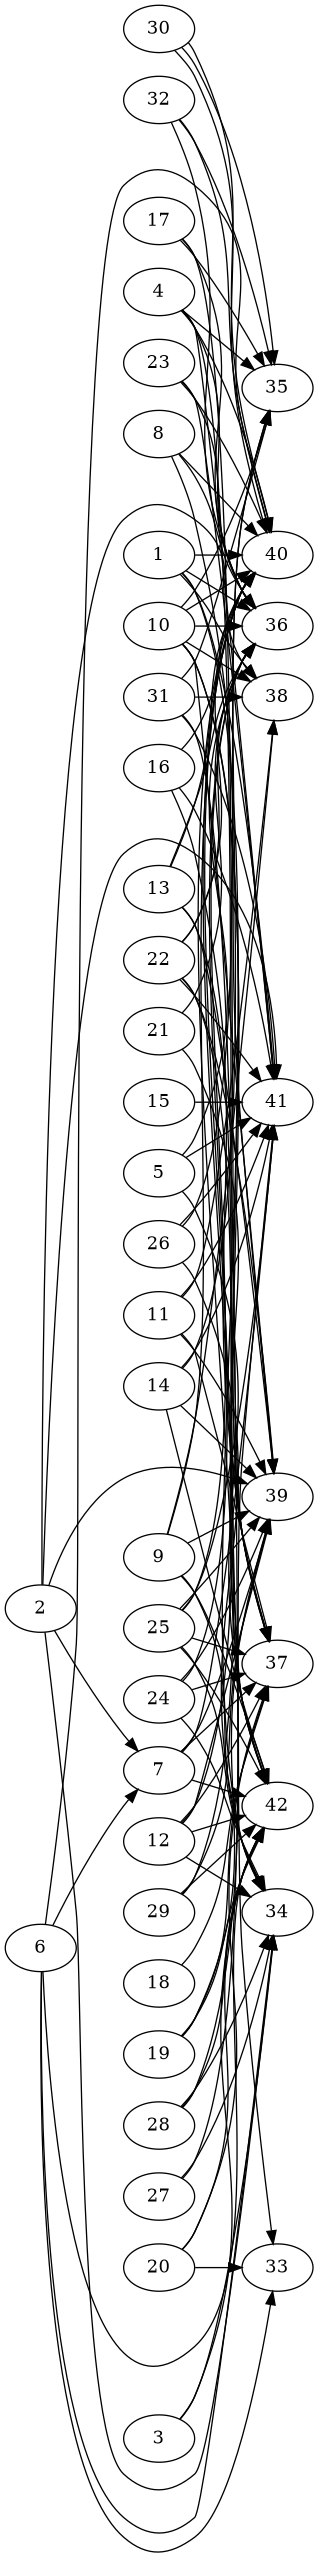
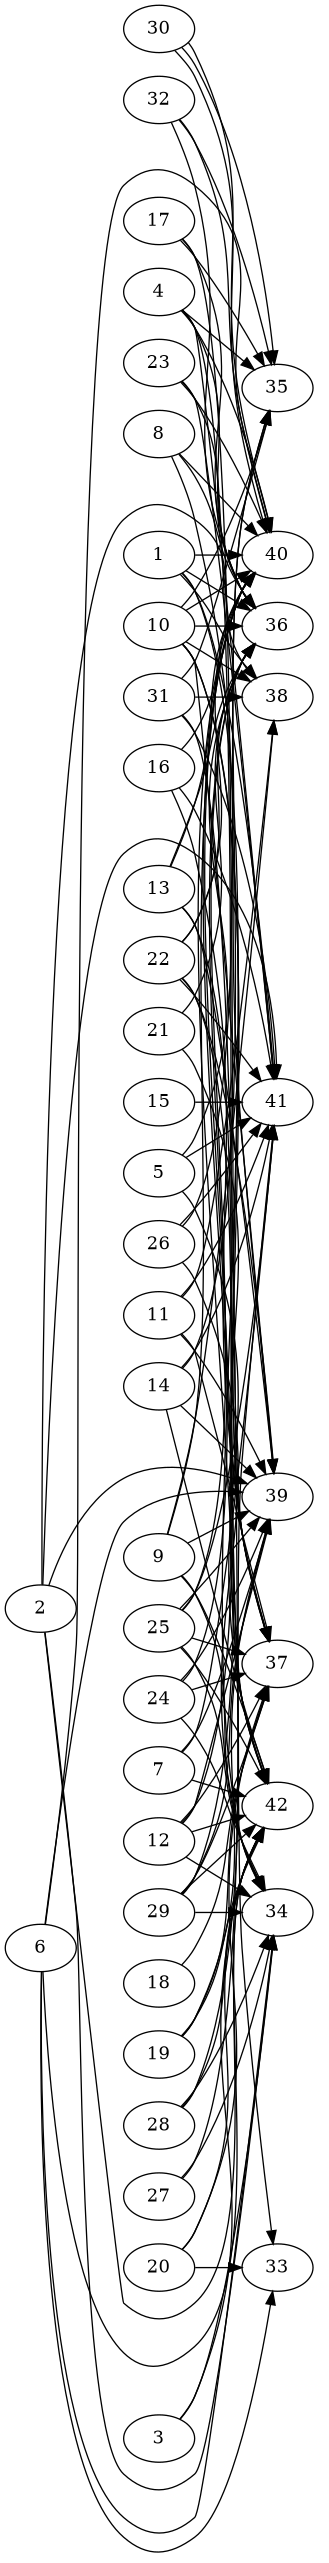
(90, 1687) -> (115, 2243)
(213, 1722) -> (229, 1800)
(88, 1861) -> (84, 1665)
none -> (212, 1912)
